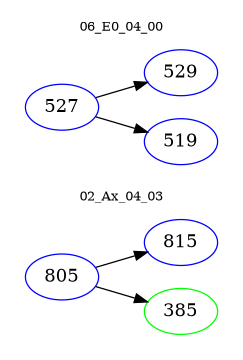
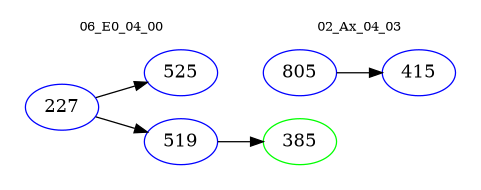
(181, 73) -> (181, 73)
(62, 107) -> (62, 107)
(181, 243) -> (419, 73)
(115, 292) -> (236, 142)
